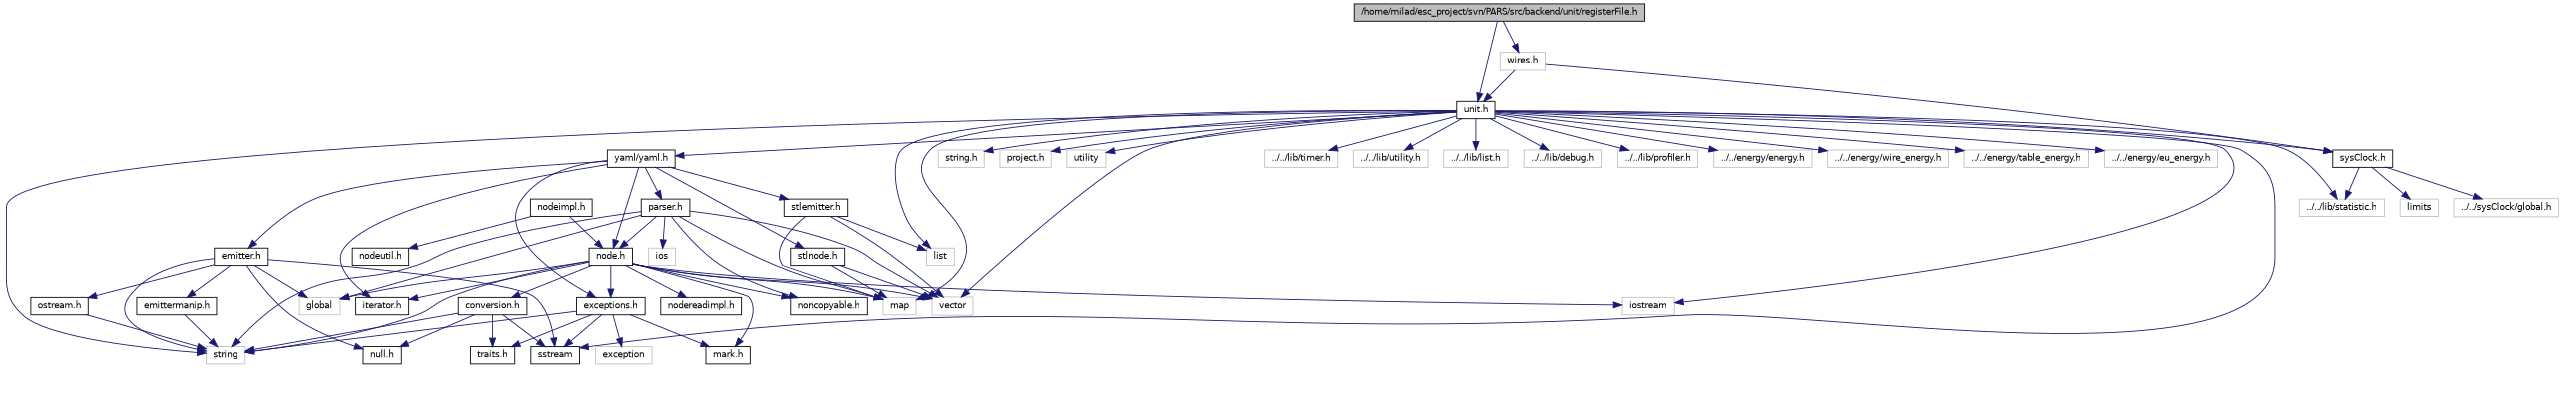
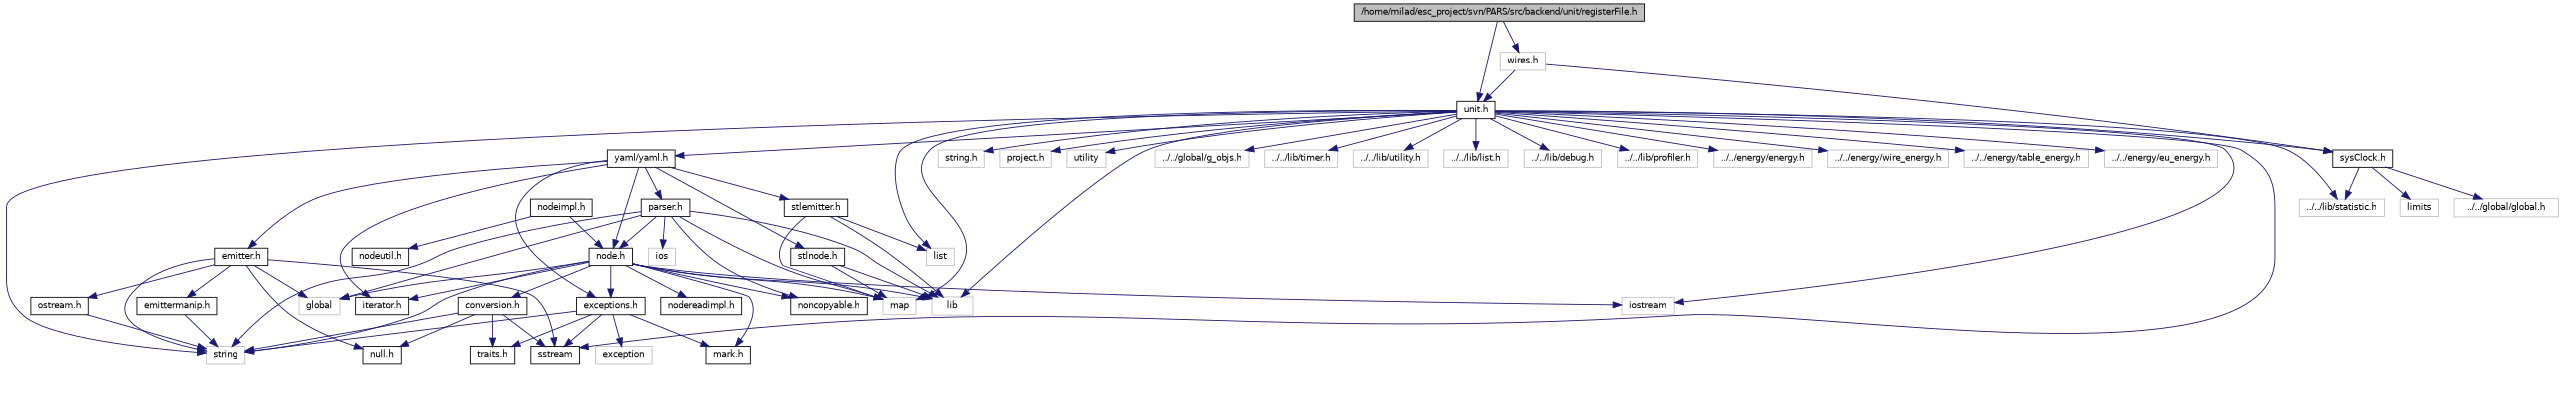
none -> (1202, 159)
(2506, 208) -> (2506, 208)
(952, 306) -> (952, 306)
